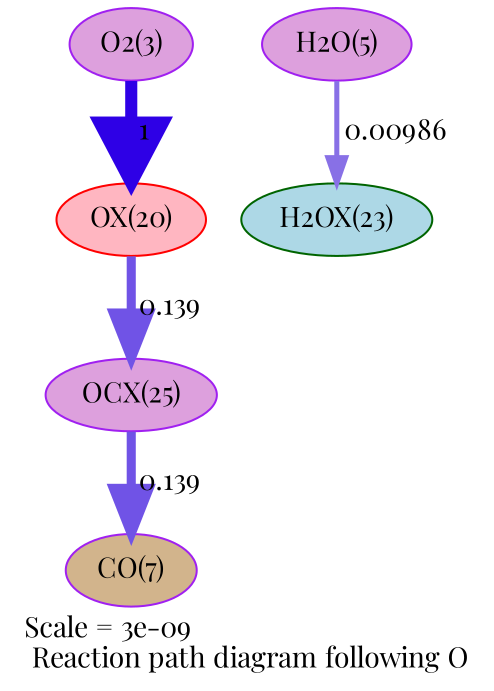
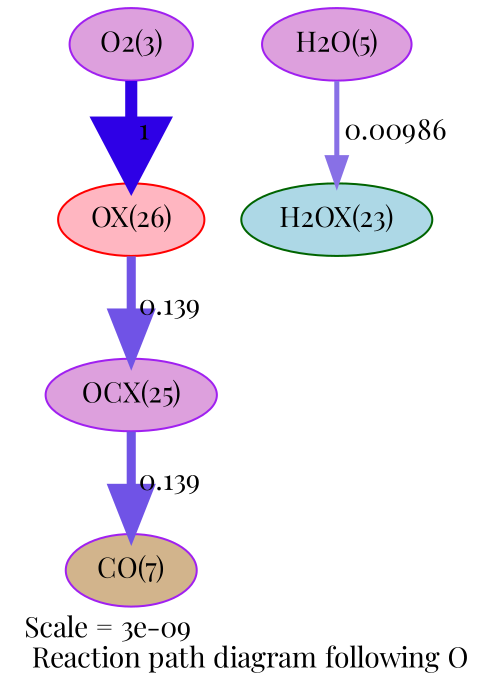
(131, 220) -> (131, 220)
